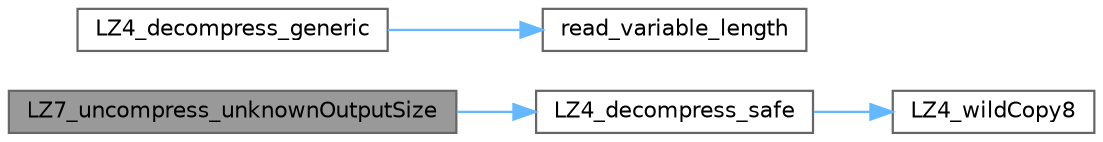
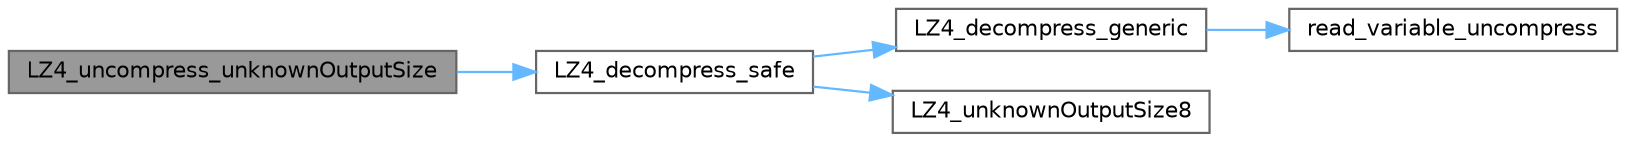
(675, 30) -> (1453, 30)
none -> (843, 53)
(233, 112) -> (233, 72)
(994, 112) -> (1051, 112)
